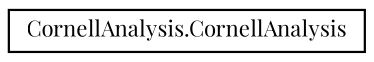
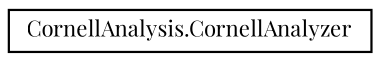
(187, 31) -> (190, 31)
